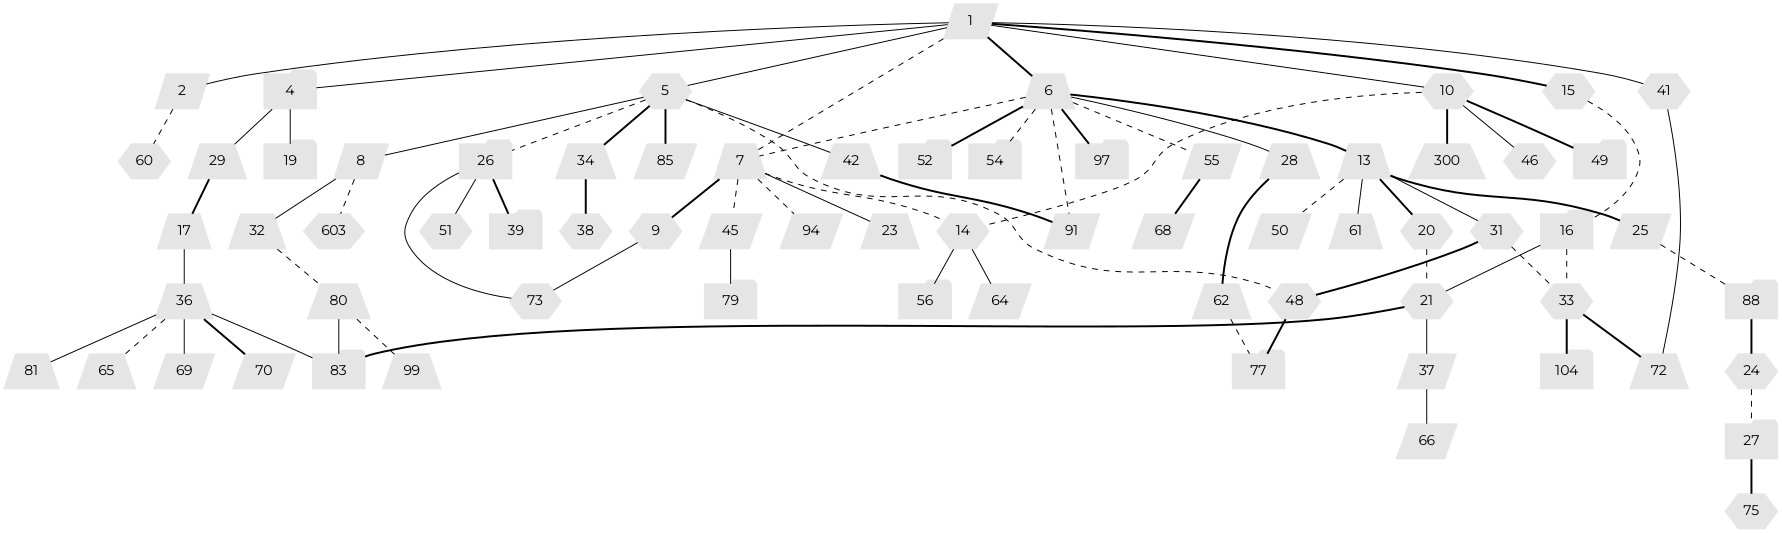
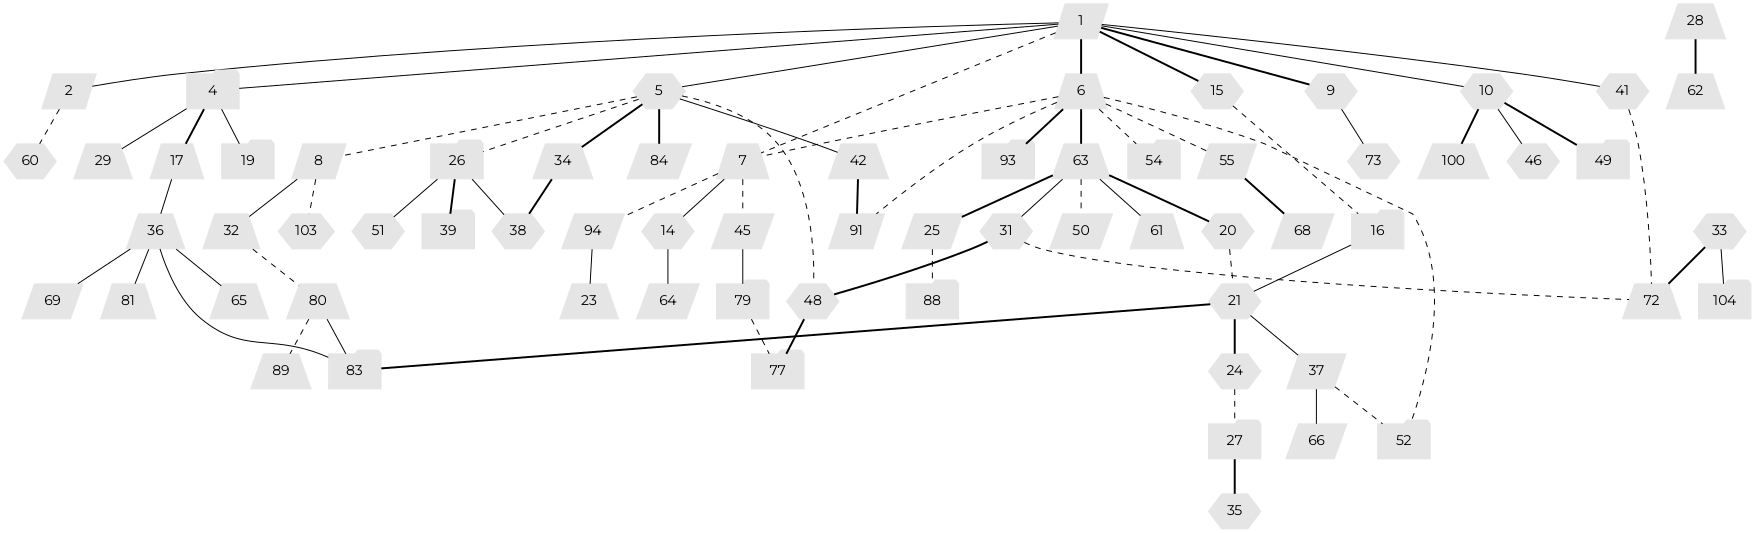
(1171, 121) -> none
(514, 126) -> (490, 126)
(987, 126) -> (1361, 189)
(1194, 135) -> none
(665, 161) -> (659, 161)
(1102, 161) -> (1008, 161)
(1365, 161) -> (1081, 161)
(1447, 161) -> (1453, 161)
(823, 190) -> (704, 198)
(201, 196) -> (195, 126)
(818, 197) -> (591, 266)
(696, 198) -> (1205, 56)
(334, 231) -> (306, 231)
(1680, 232) -> (1646, 196)
(415, 254) -> (488, 197)
(1532, 266) -> (1325, 283)
(1567, 266) -> none
(925, 301) -> none
(1240, 336) -> (759, 333)
(1567, 336) -> (1722, 266)
(1751, 336) -> (1235, 336)
(145, 337) -> (199, 268)
(264, 371) -> none
(412, 371) -> (281, 371)
none -> (1359, 405)
(1751, 511) -> (1235, 511)
